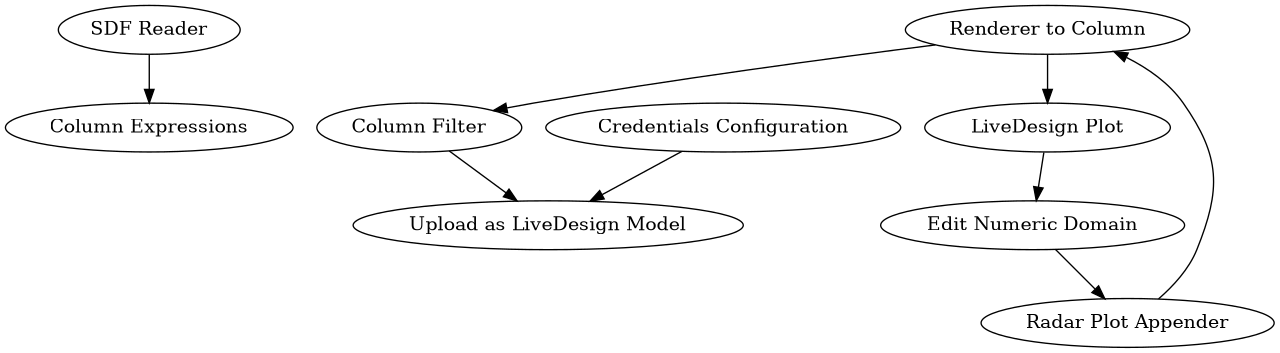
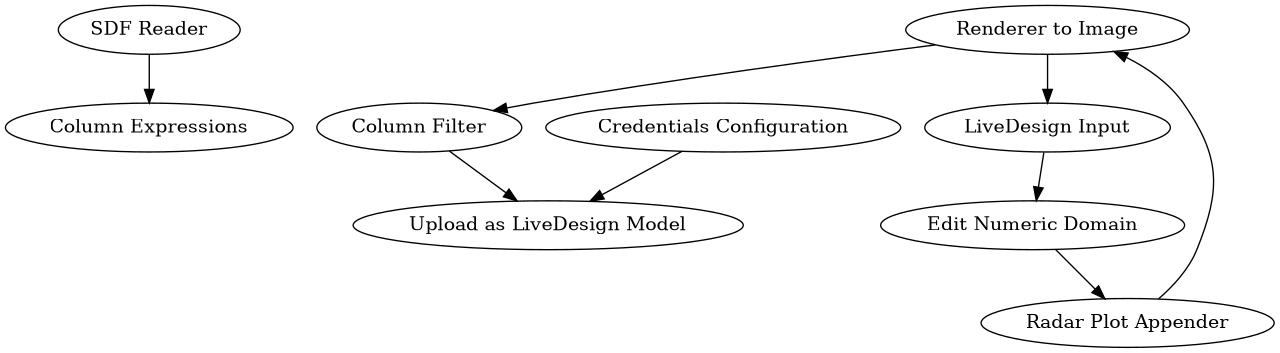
(1048, 30) -> (1048, 30)
(1048, 128) -> (1048, 128)
